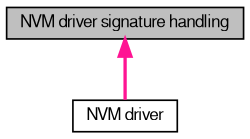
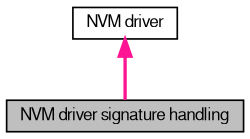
(125, 78) -> (125, 78)
